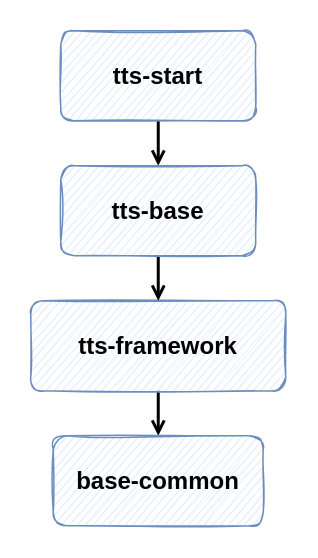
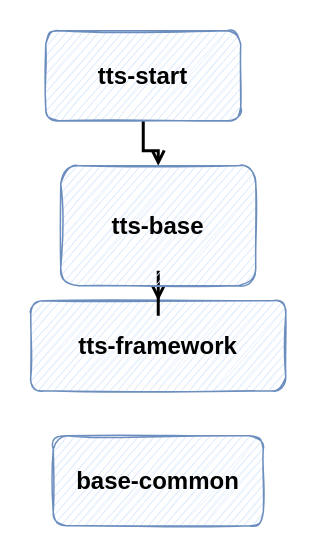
(158, 76) -> (143, 76)
(158, 211) -> (158, 226)
(158, 416) -> none
